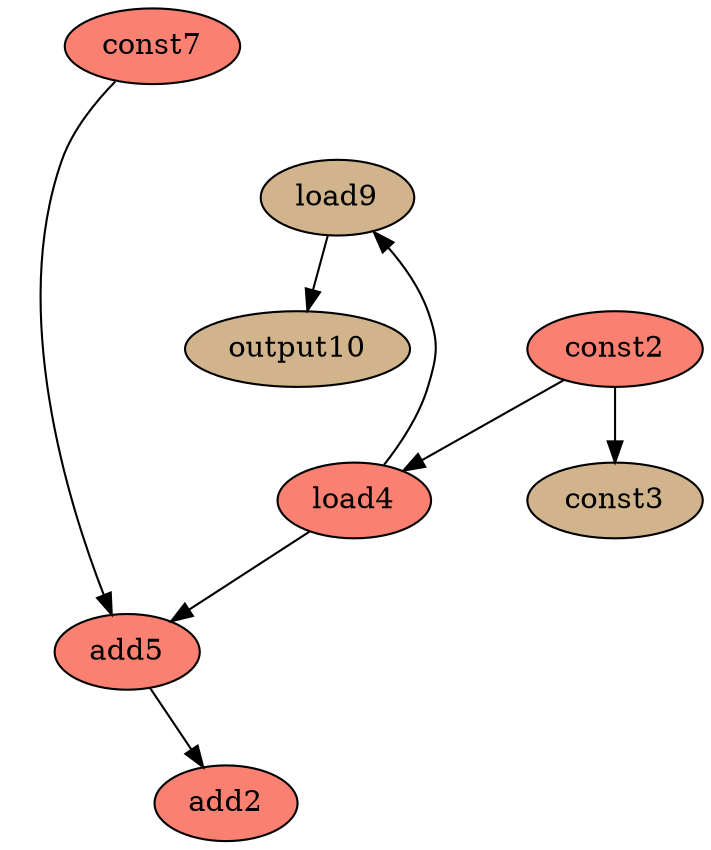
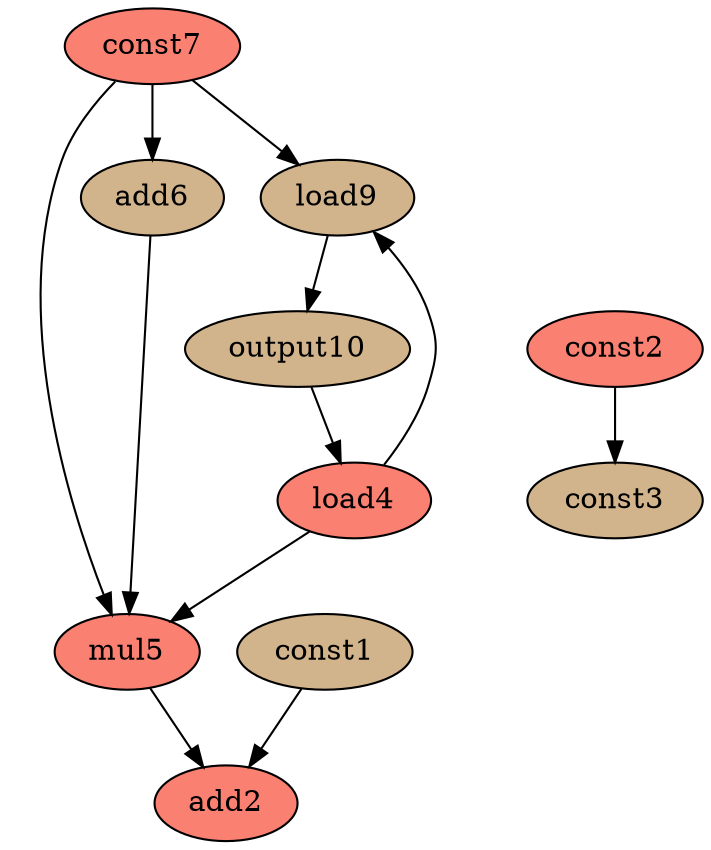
none -> (237, 116)
none -> (152, 198)
(493, 420) -> (322, 415)
(127, 652) -> (127, 652)
none -> (325, 652)
